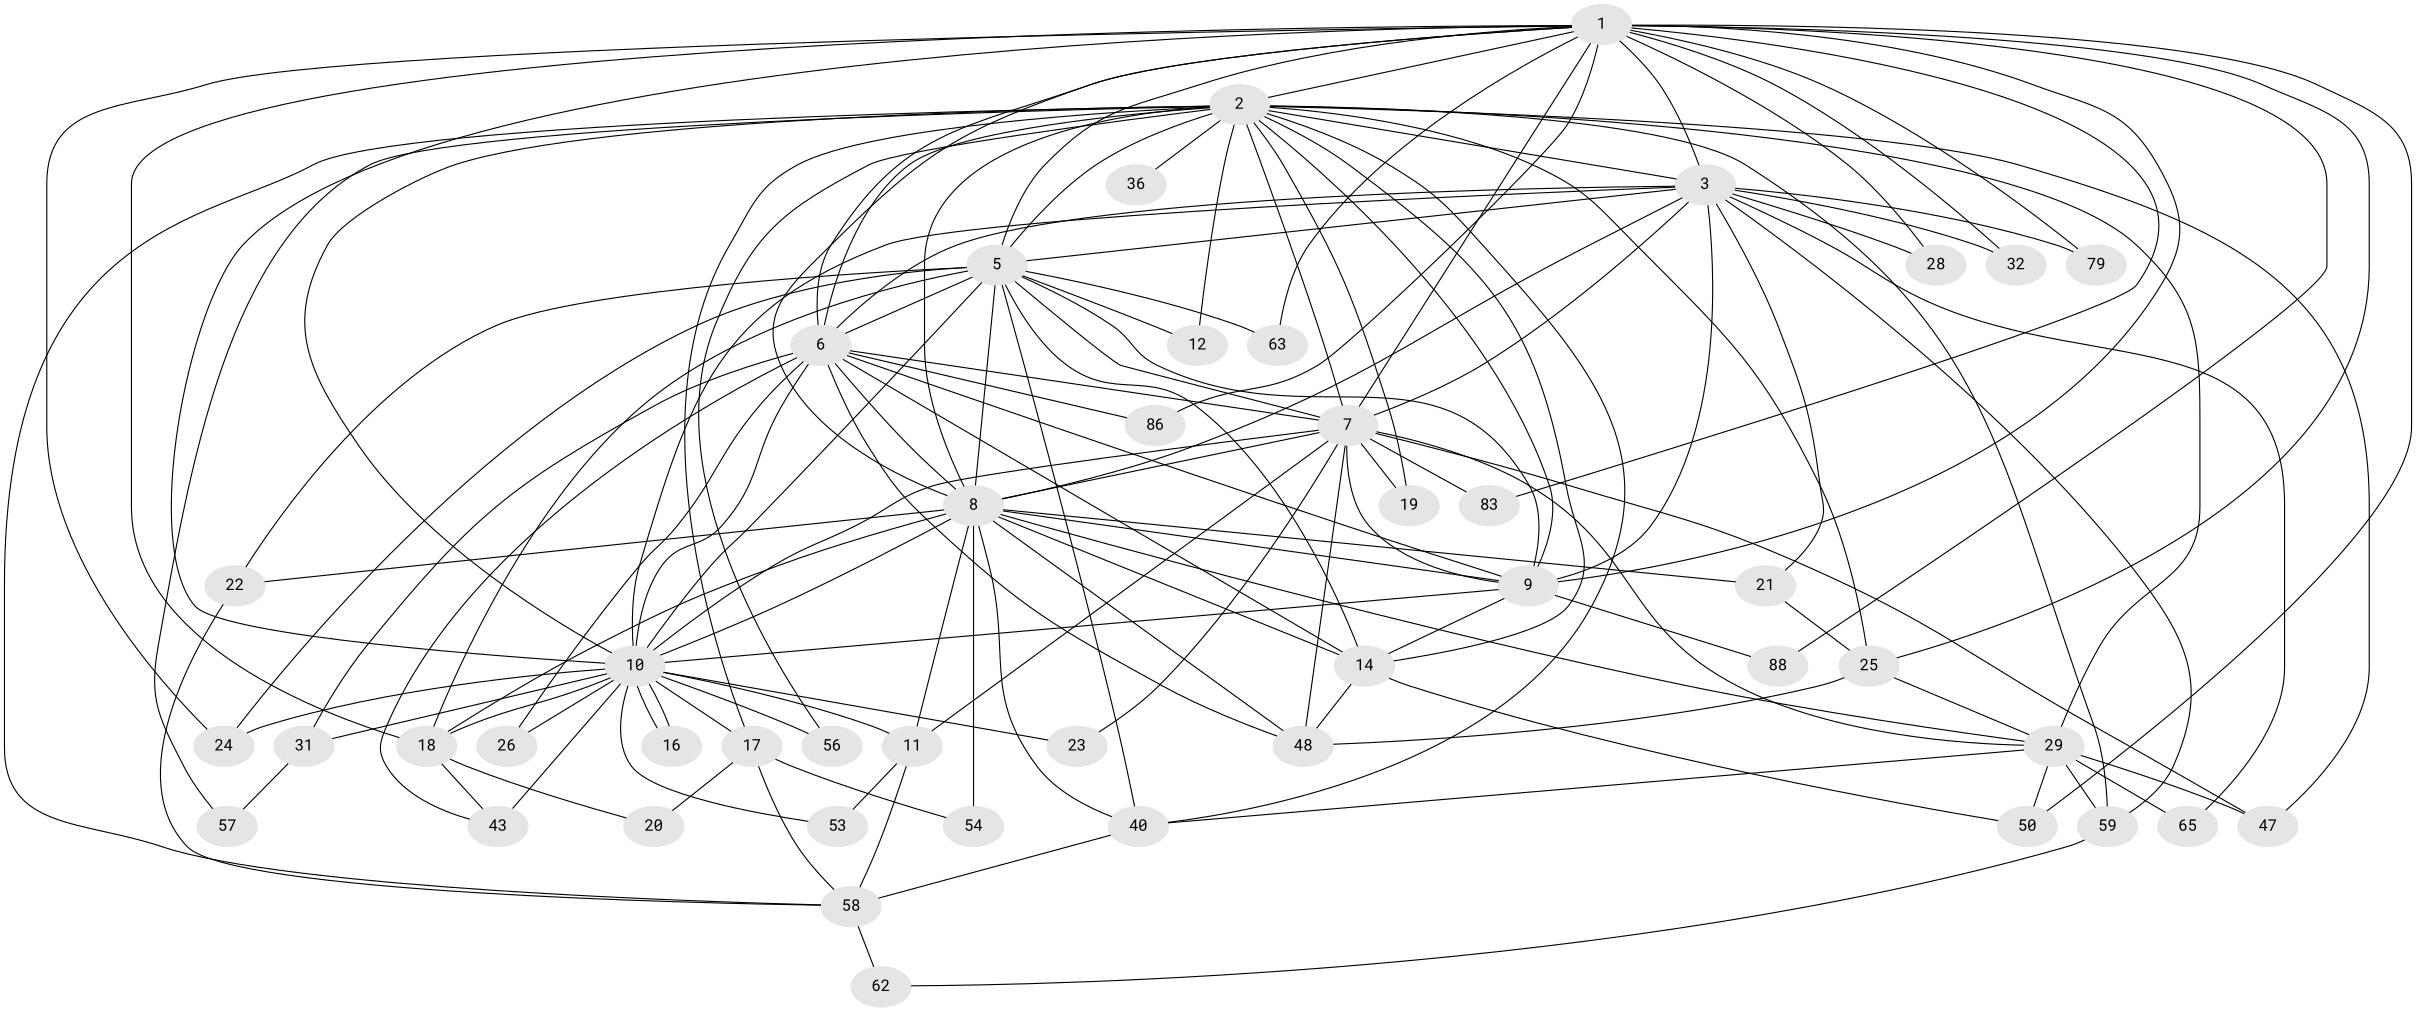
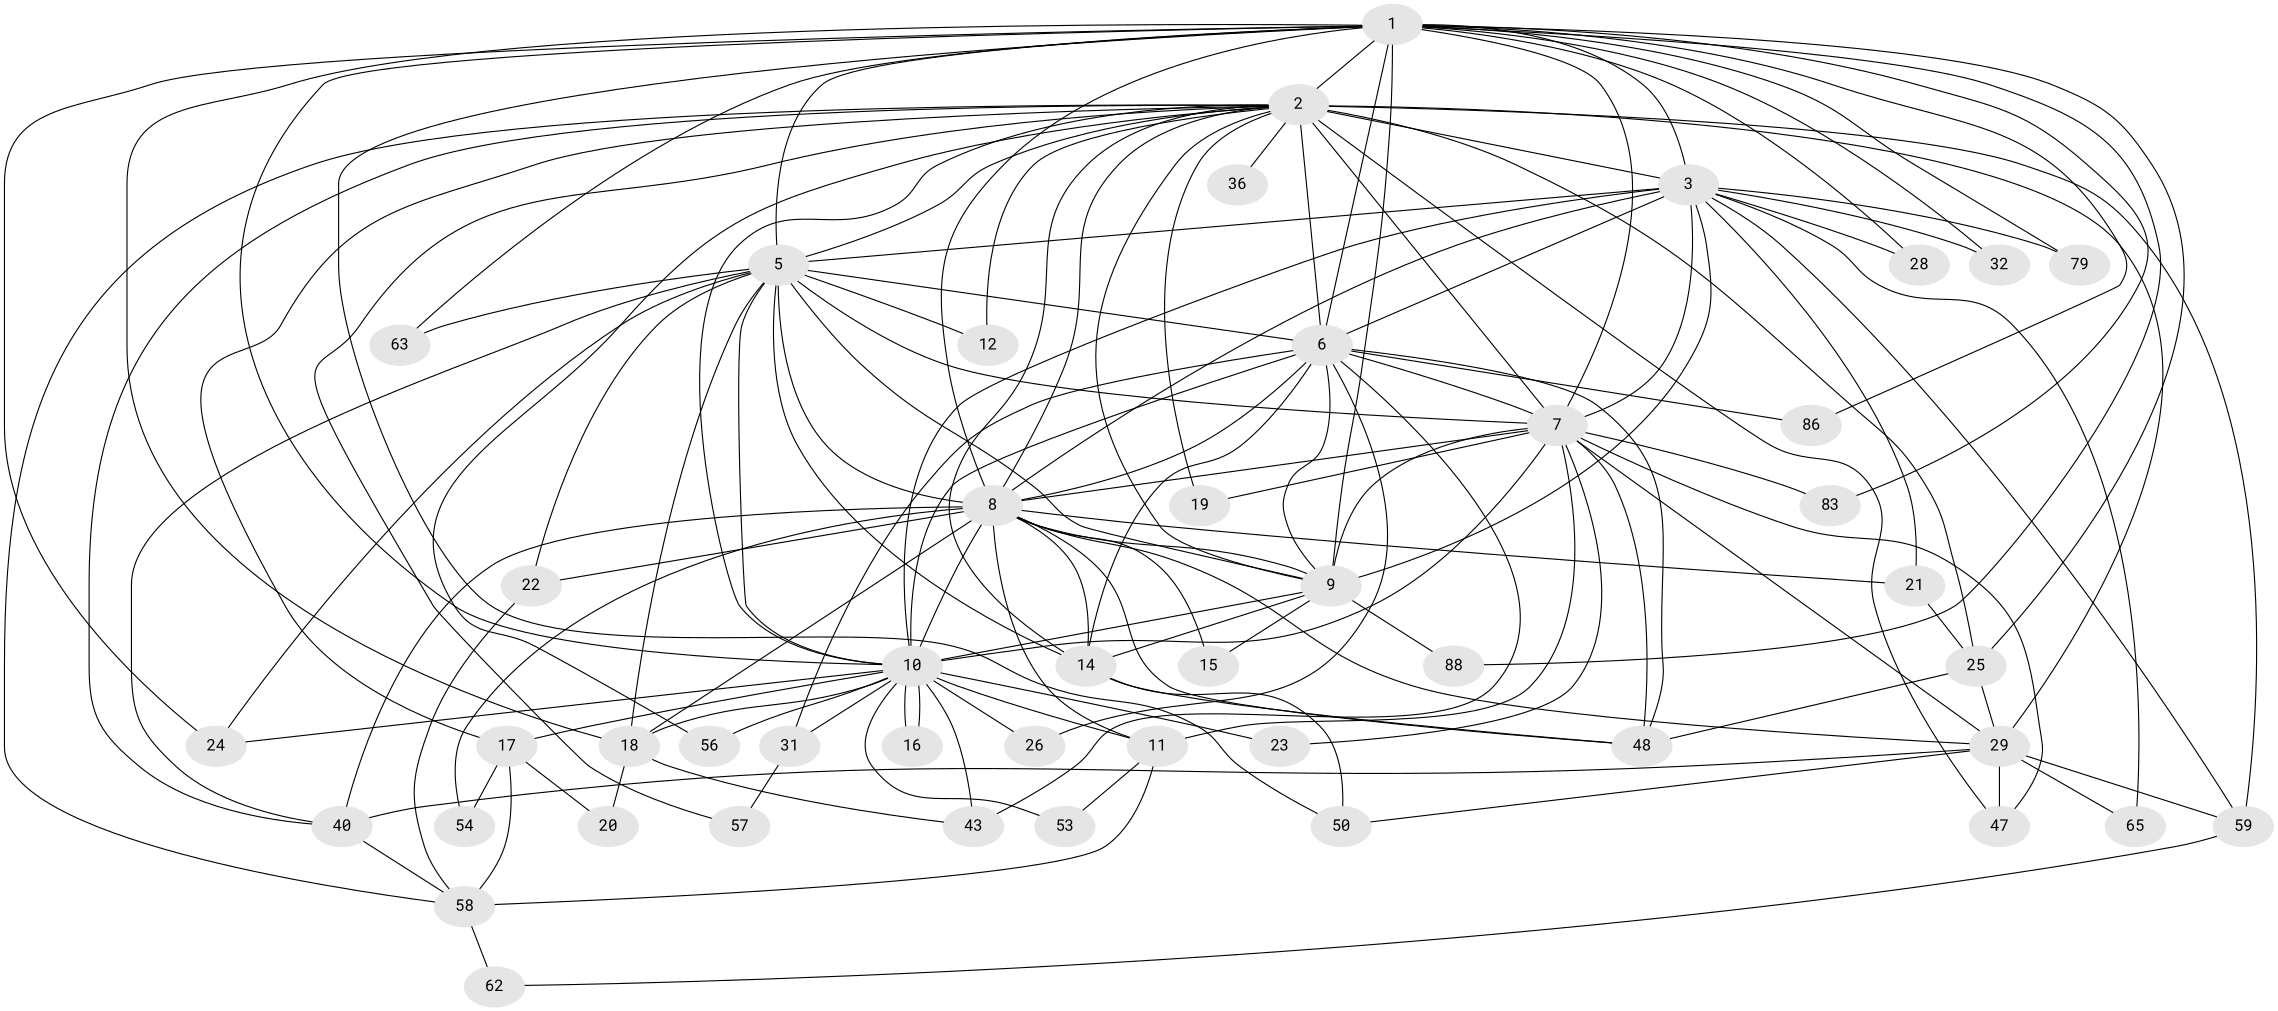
none -> (1209, 666)
